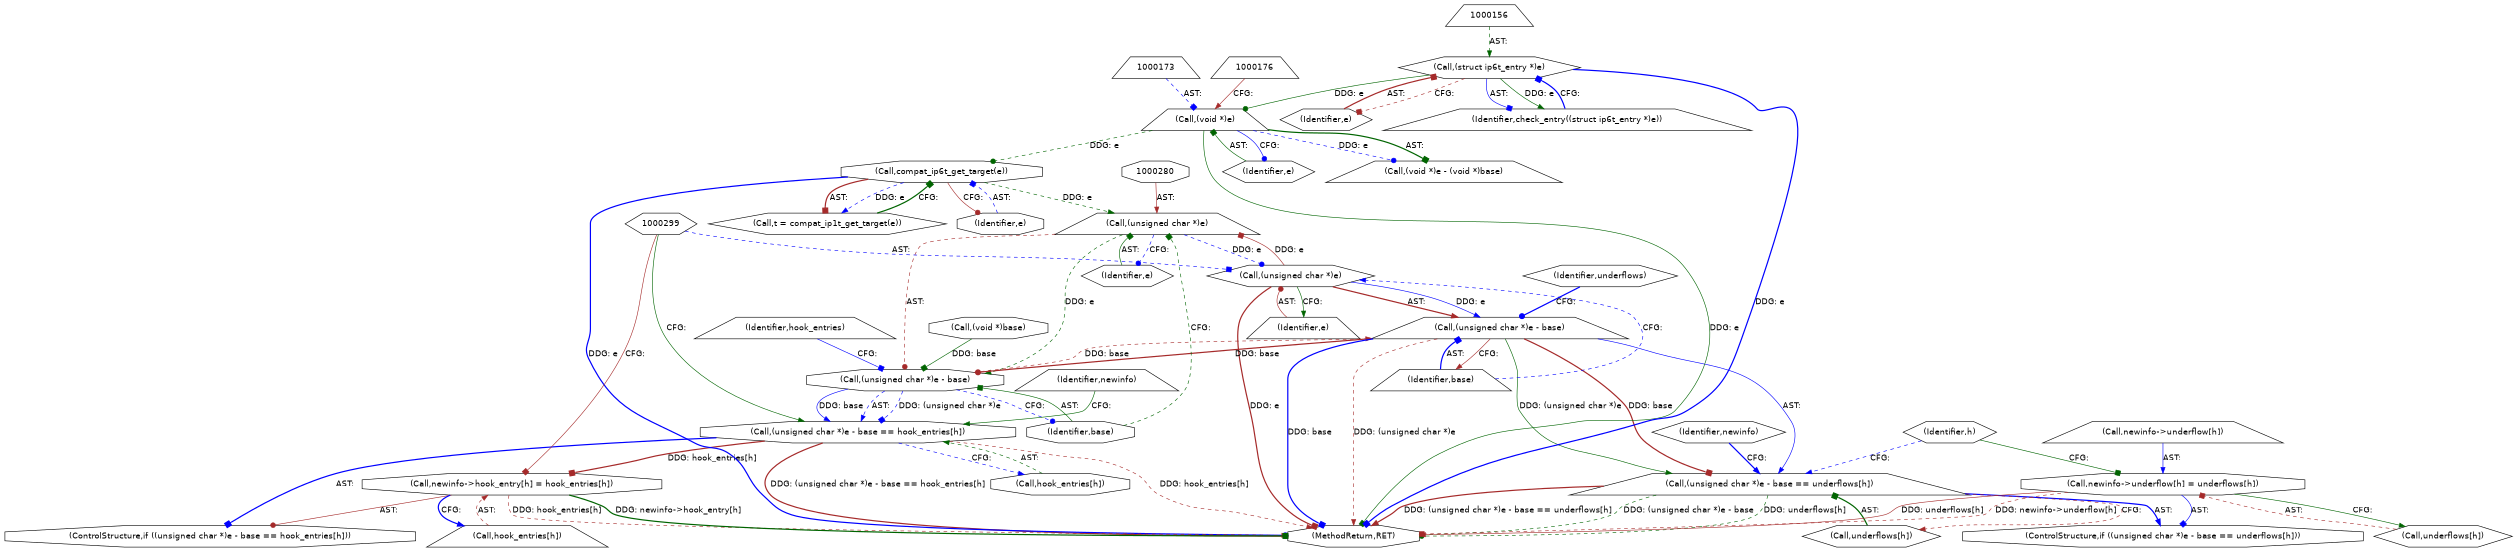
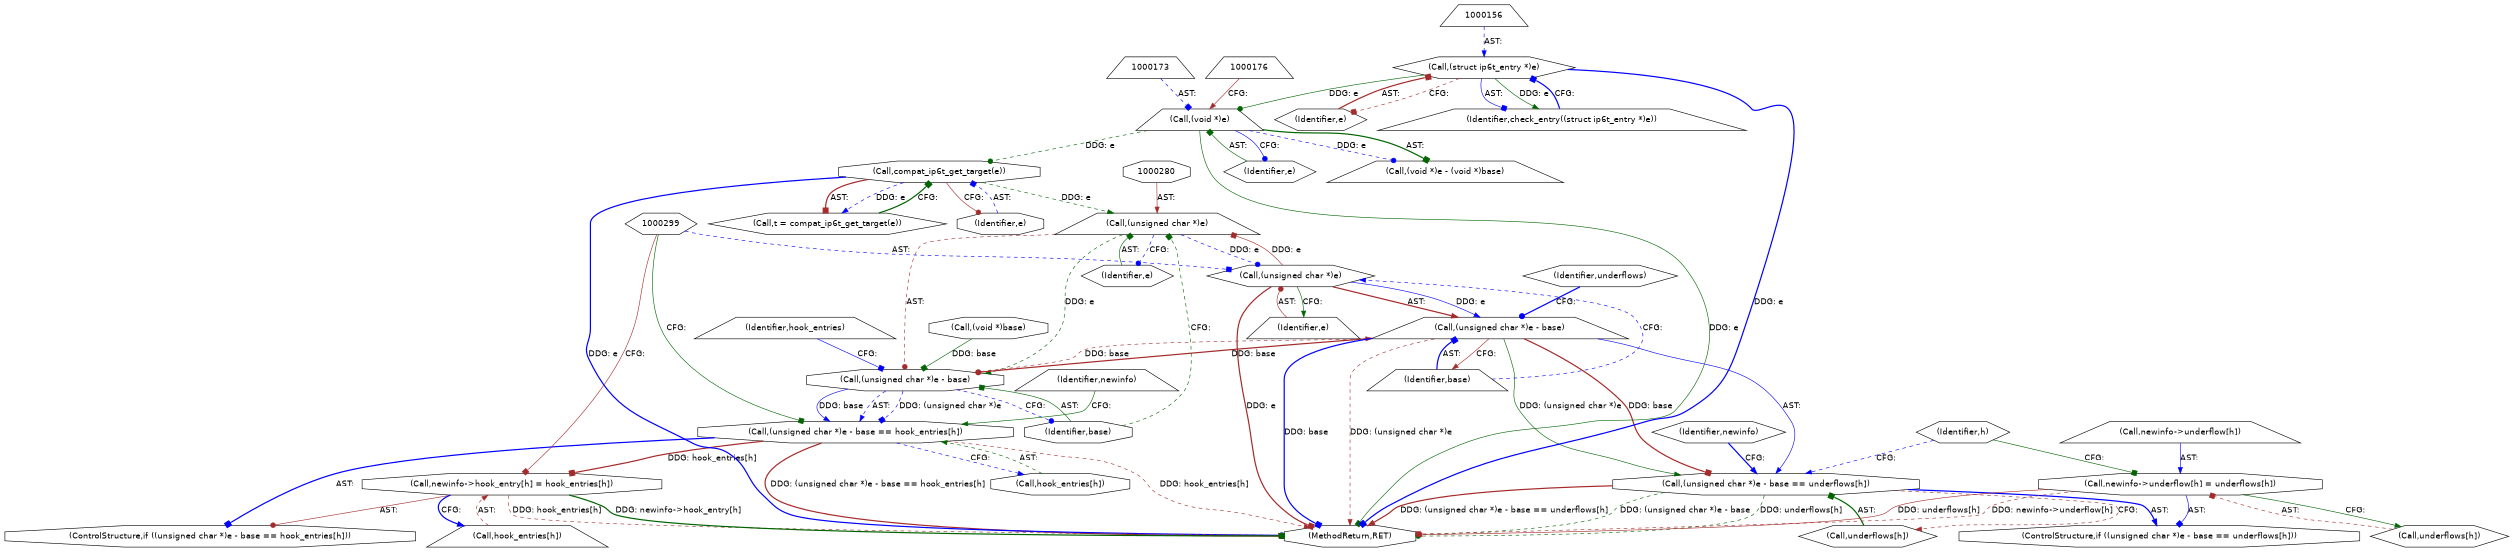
(1490, 39) -> (1484, 39)
(827, 224) -> (827, 224)
(683, 358) -> (682, 358)
(1770, 484) -> (1766, 484)
